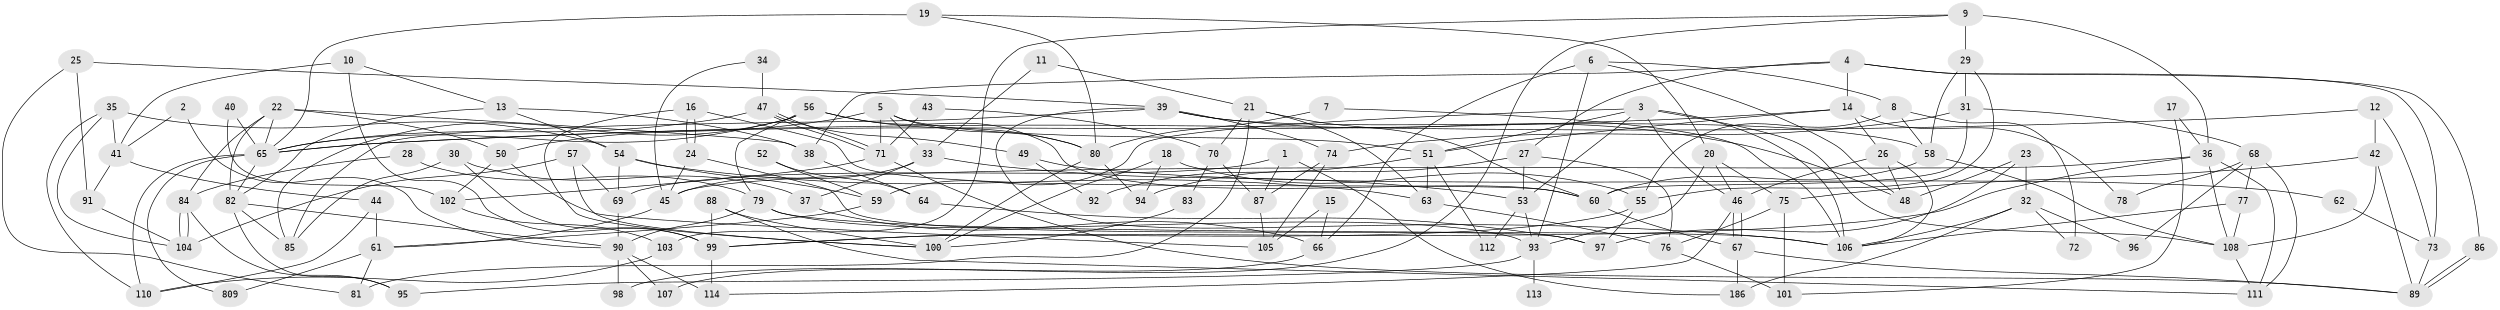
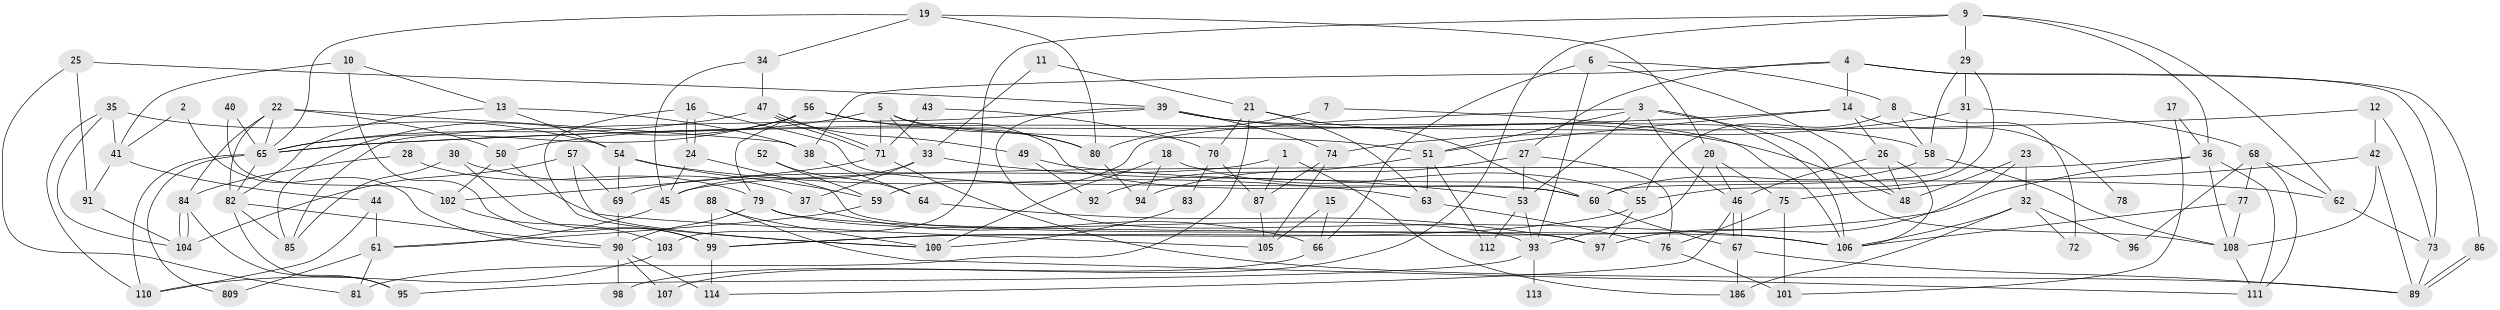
none -> (843, 38)
none -> (2178, 60)
(2189, 179) -> (2297, 178)
(1011, 197) -> none
